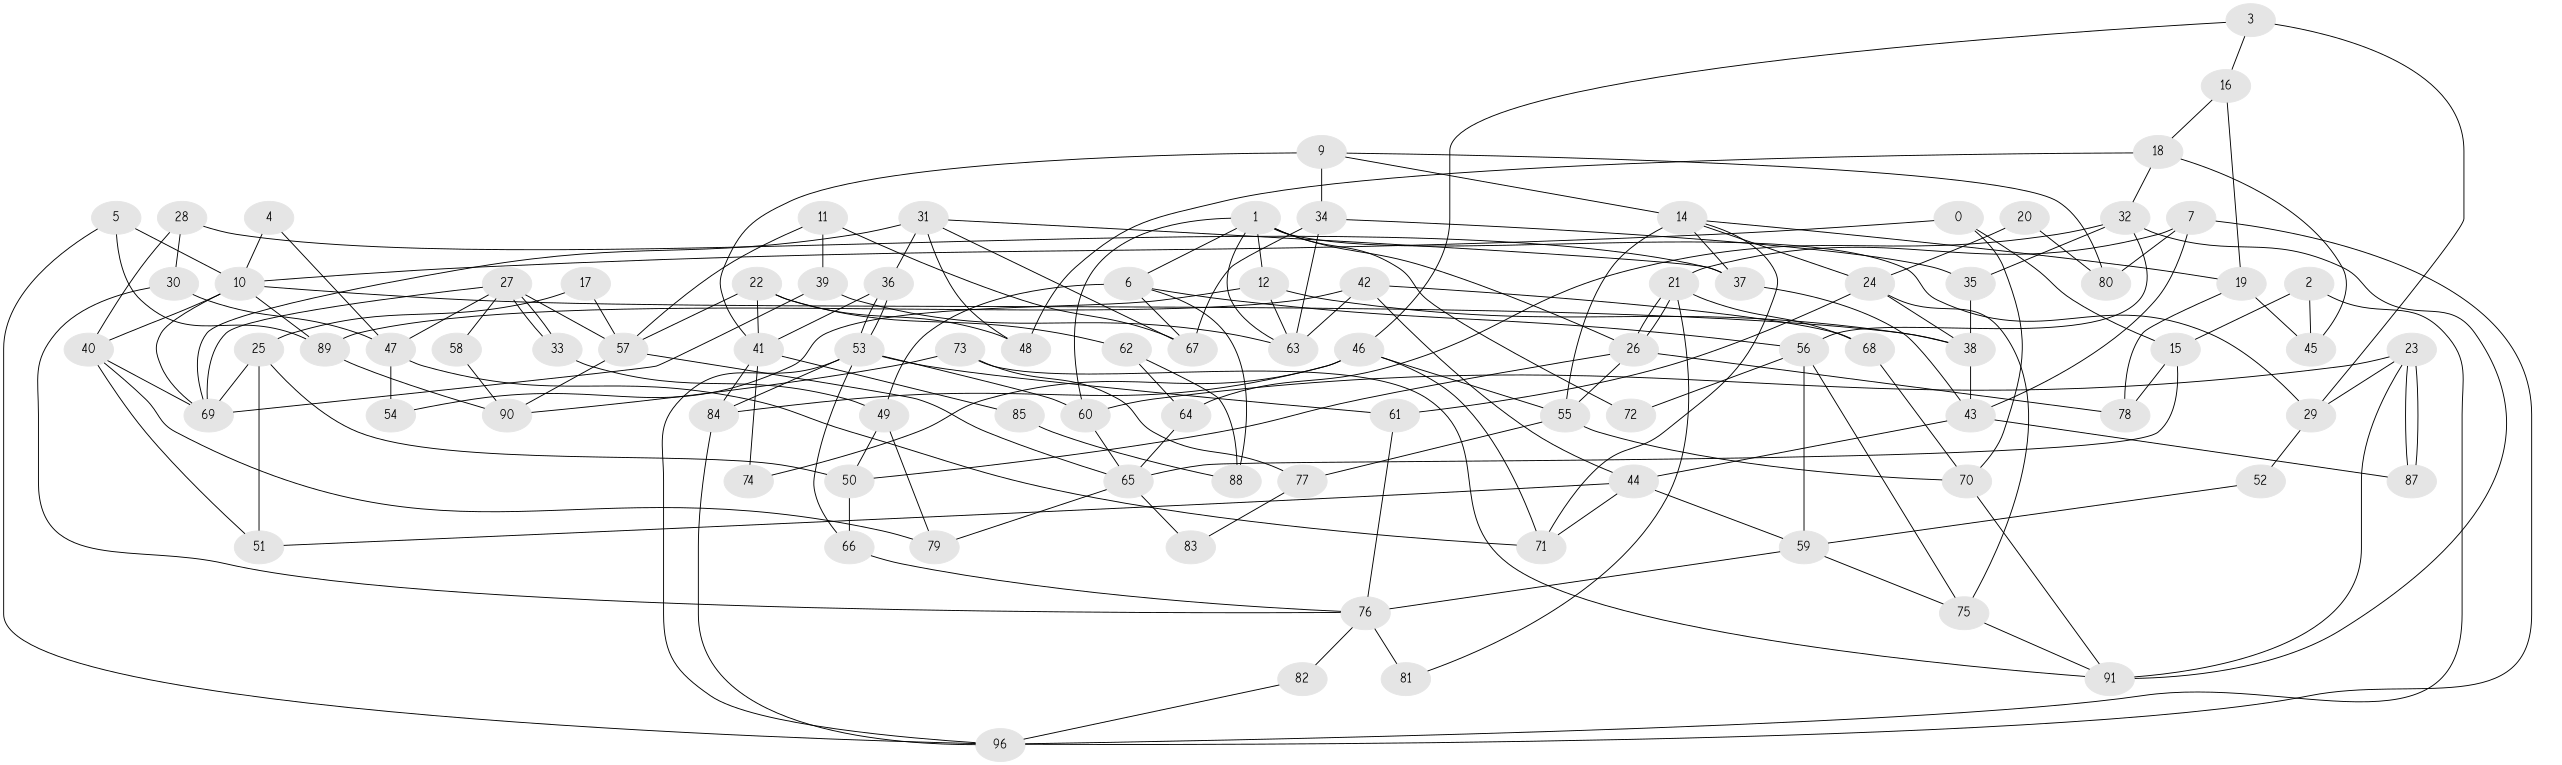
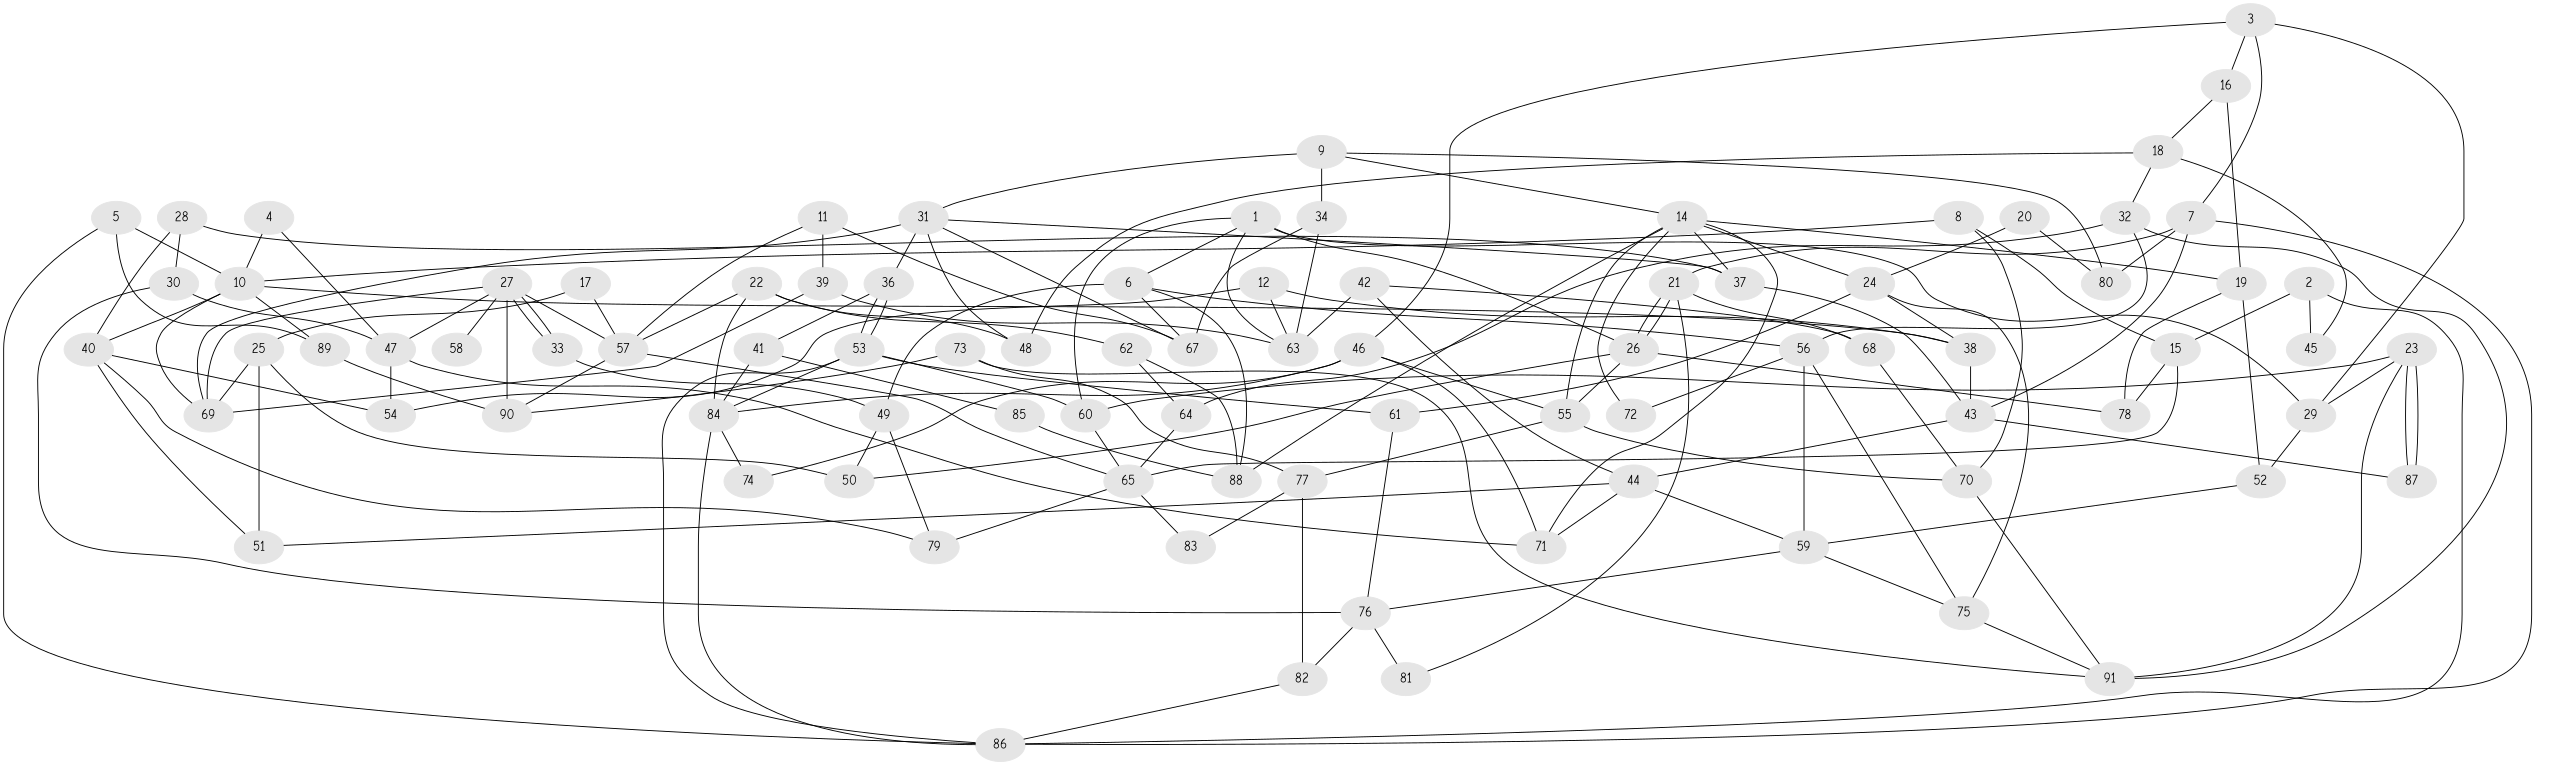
none -> (2251, 125)
(956, 169) -> (1118, 171)
(1959, 218) -> (1959, 218)
(1261, 256) -> none
(1971, 284) -> none
none -> (1548, 290)
(1427, 300) -> (1617, 297)
(617, 310) -> none
(2276, 317) -> (2251, 383)
(758, 323) -> (722, 346)
(149, 383) -> (246, 384)
(488, 391) -> (507, 350)
(754, 416) -> (731, 449)
(849, 547) -> none
none -> (1302, 580)
(1000, 745) -> (1000, 745)
